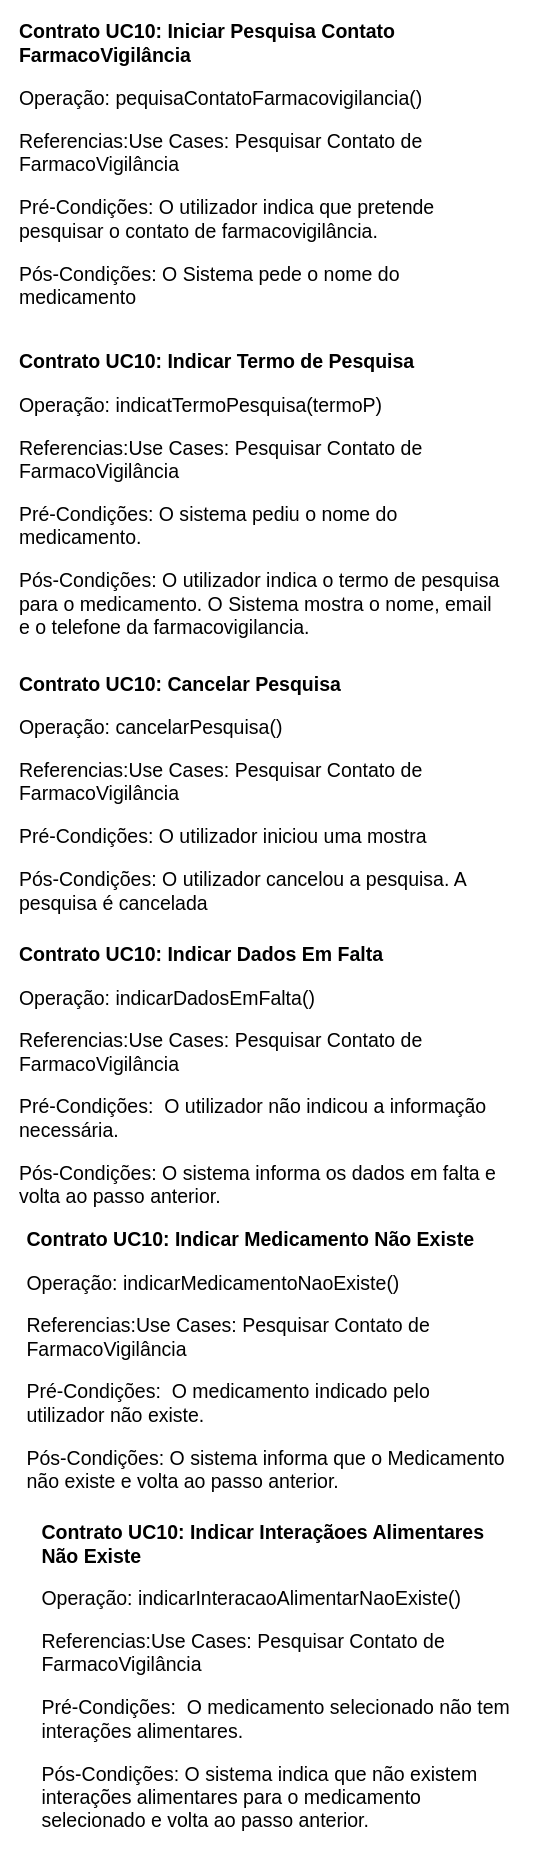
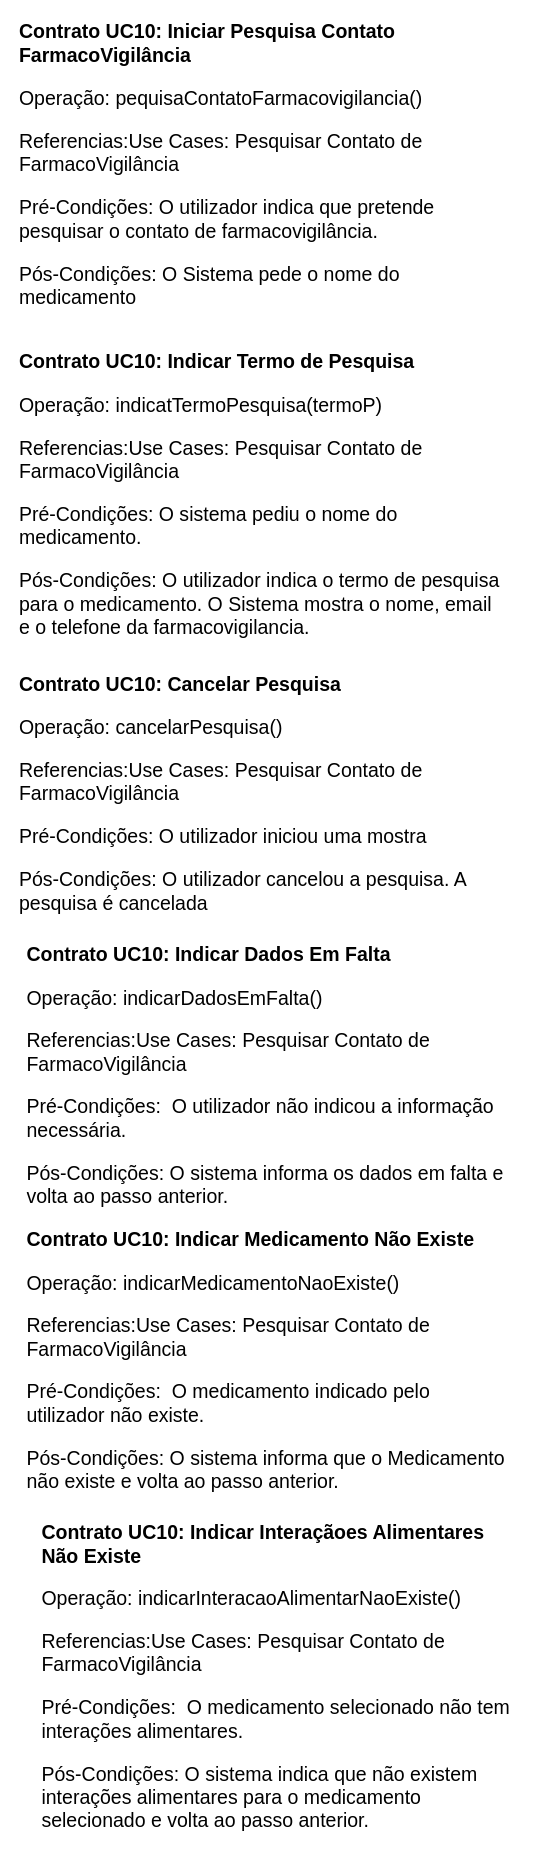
(259, 1077) -> (267, 1077)
